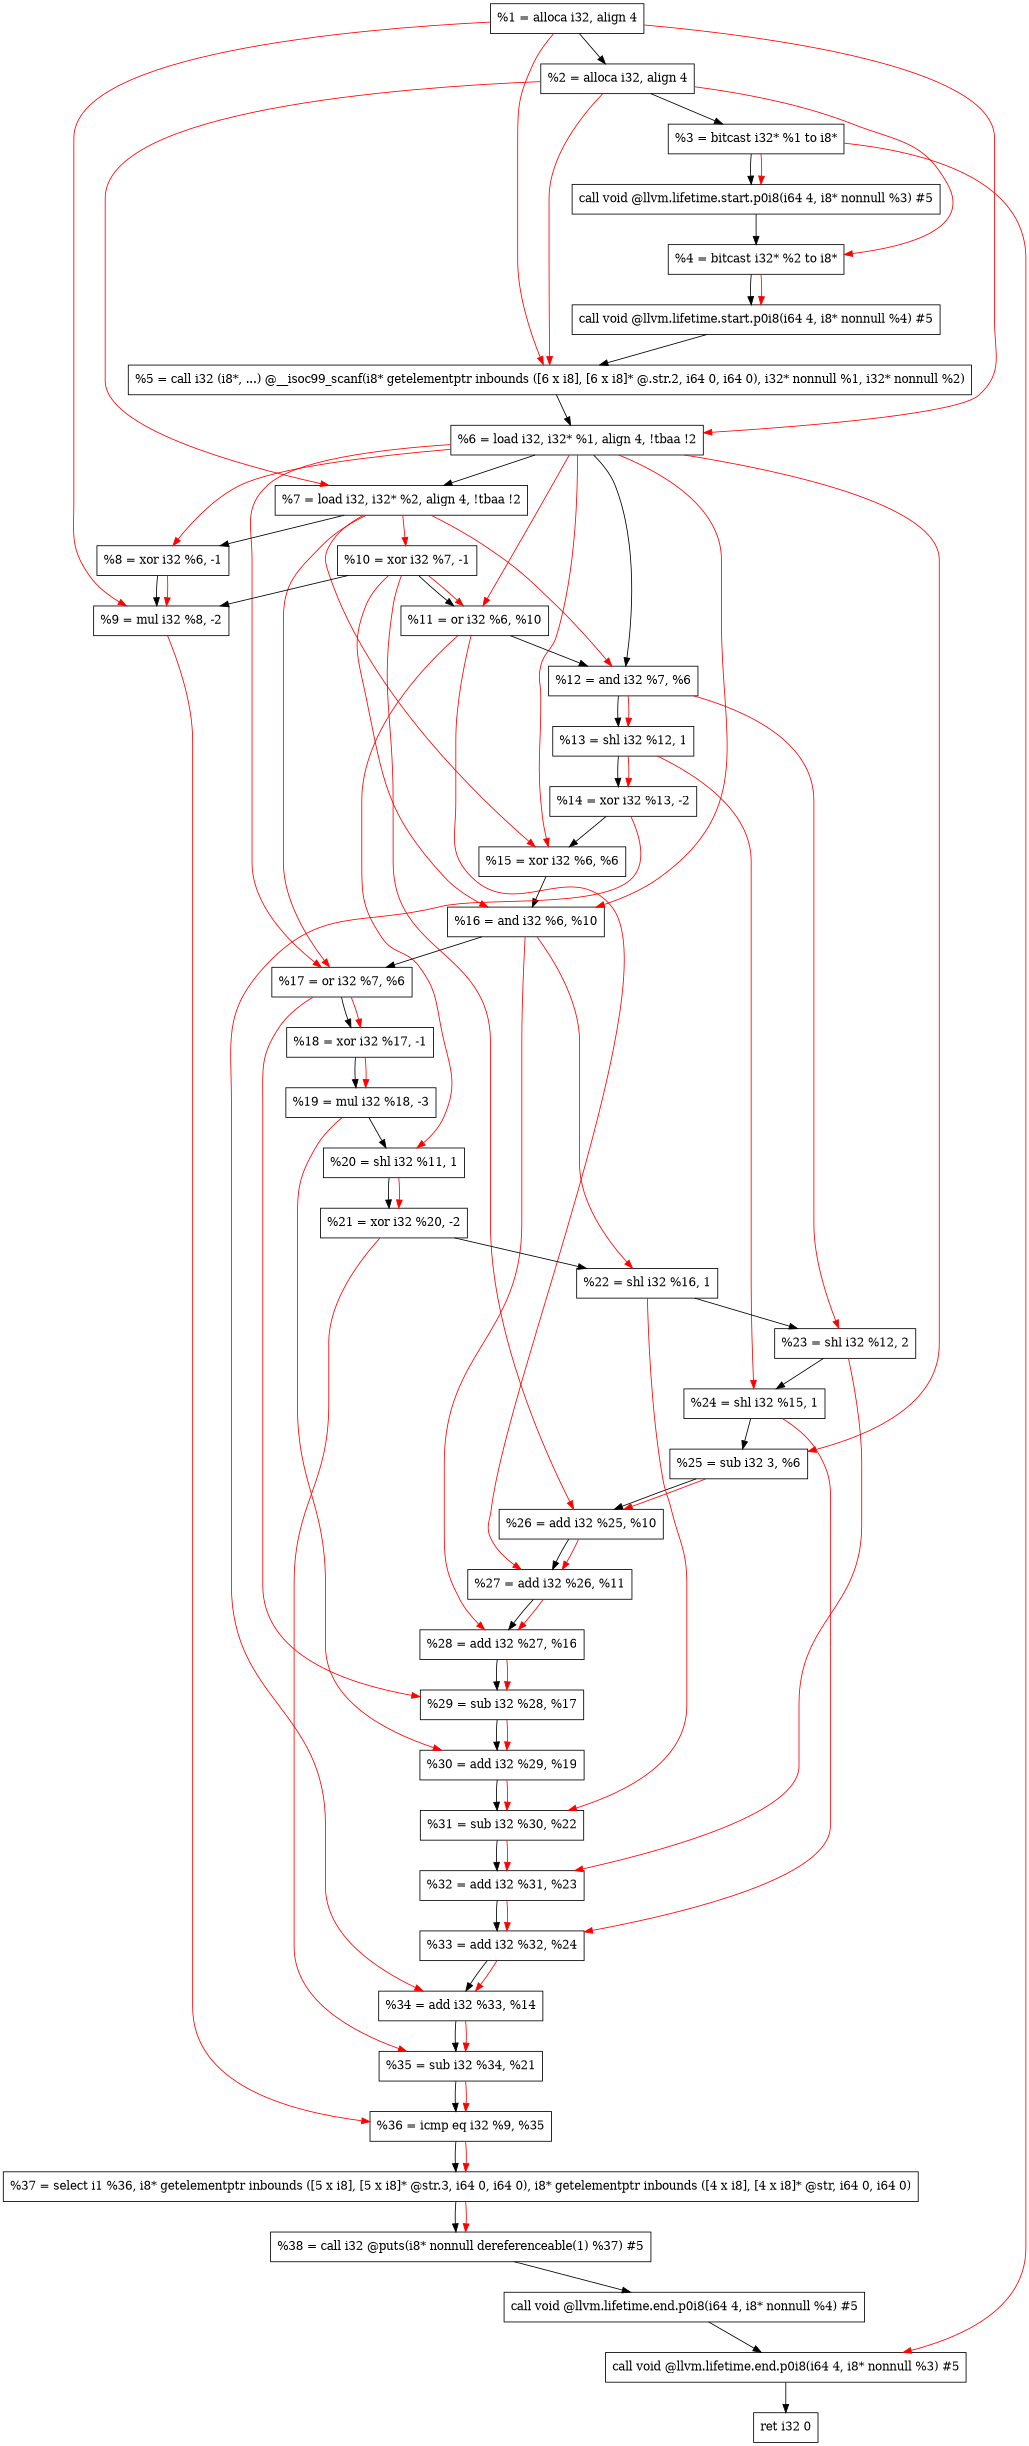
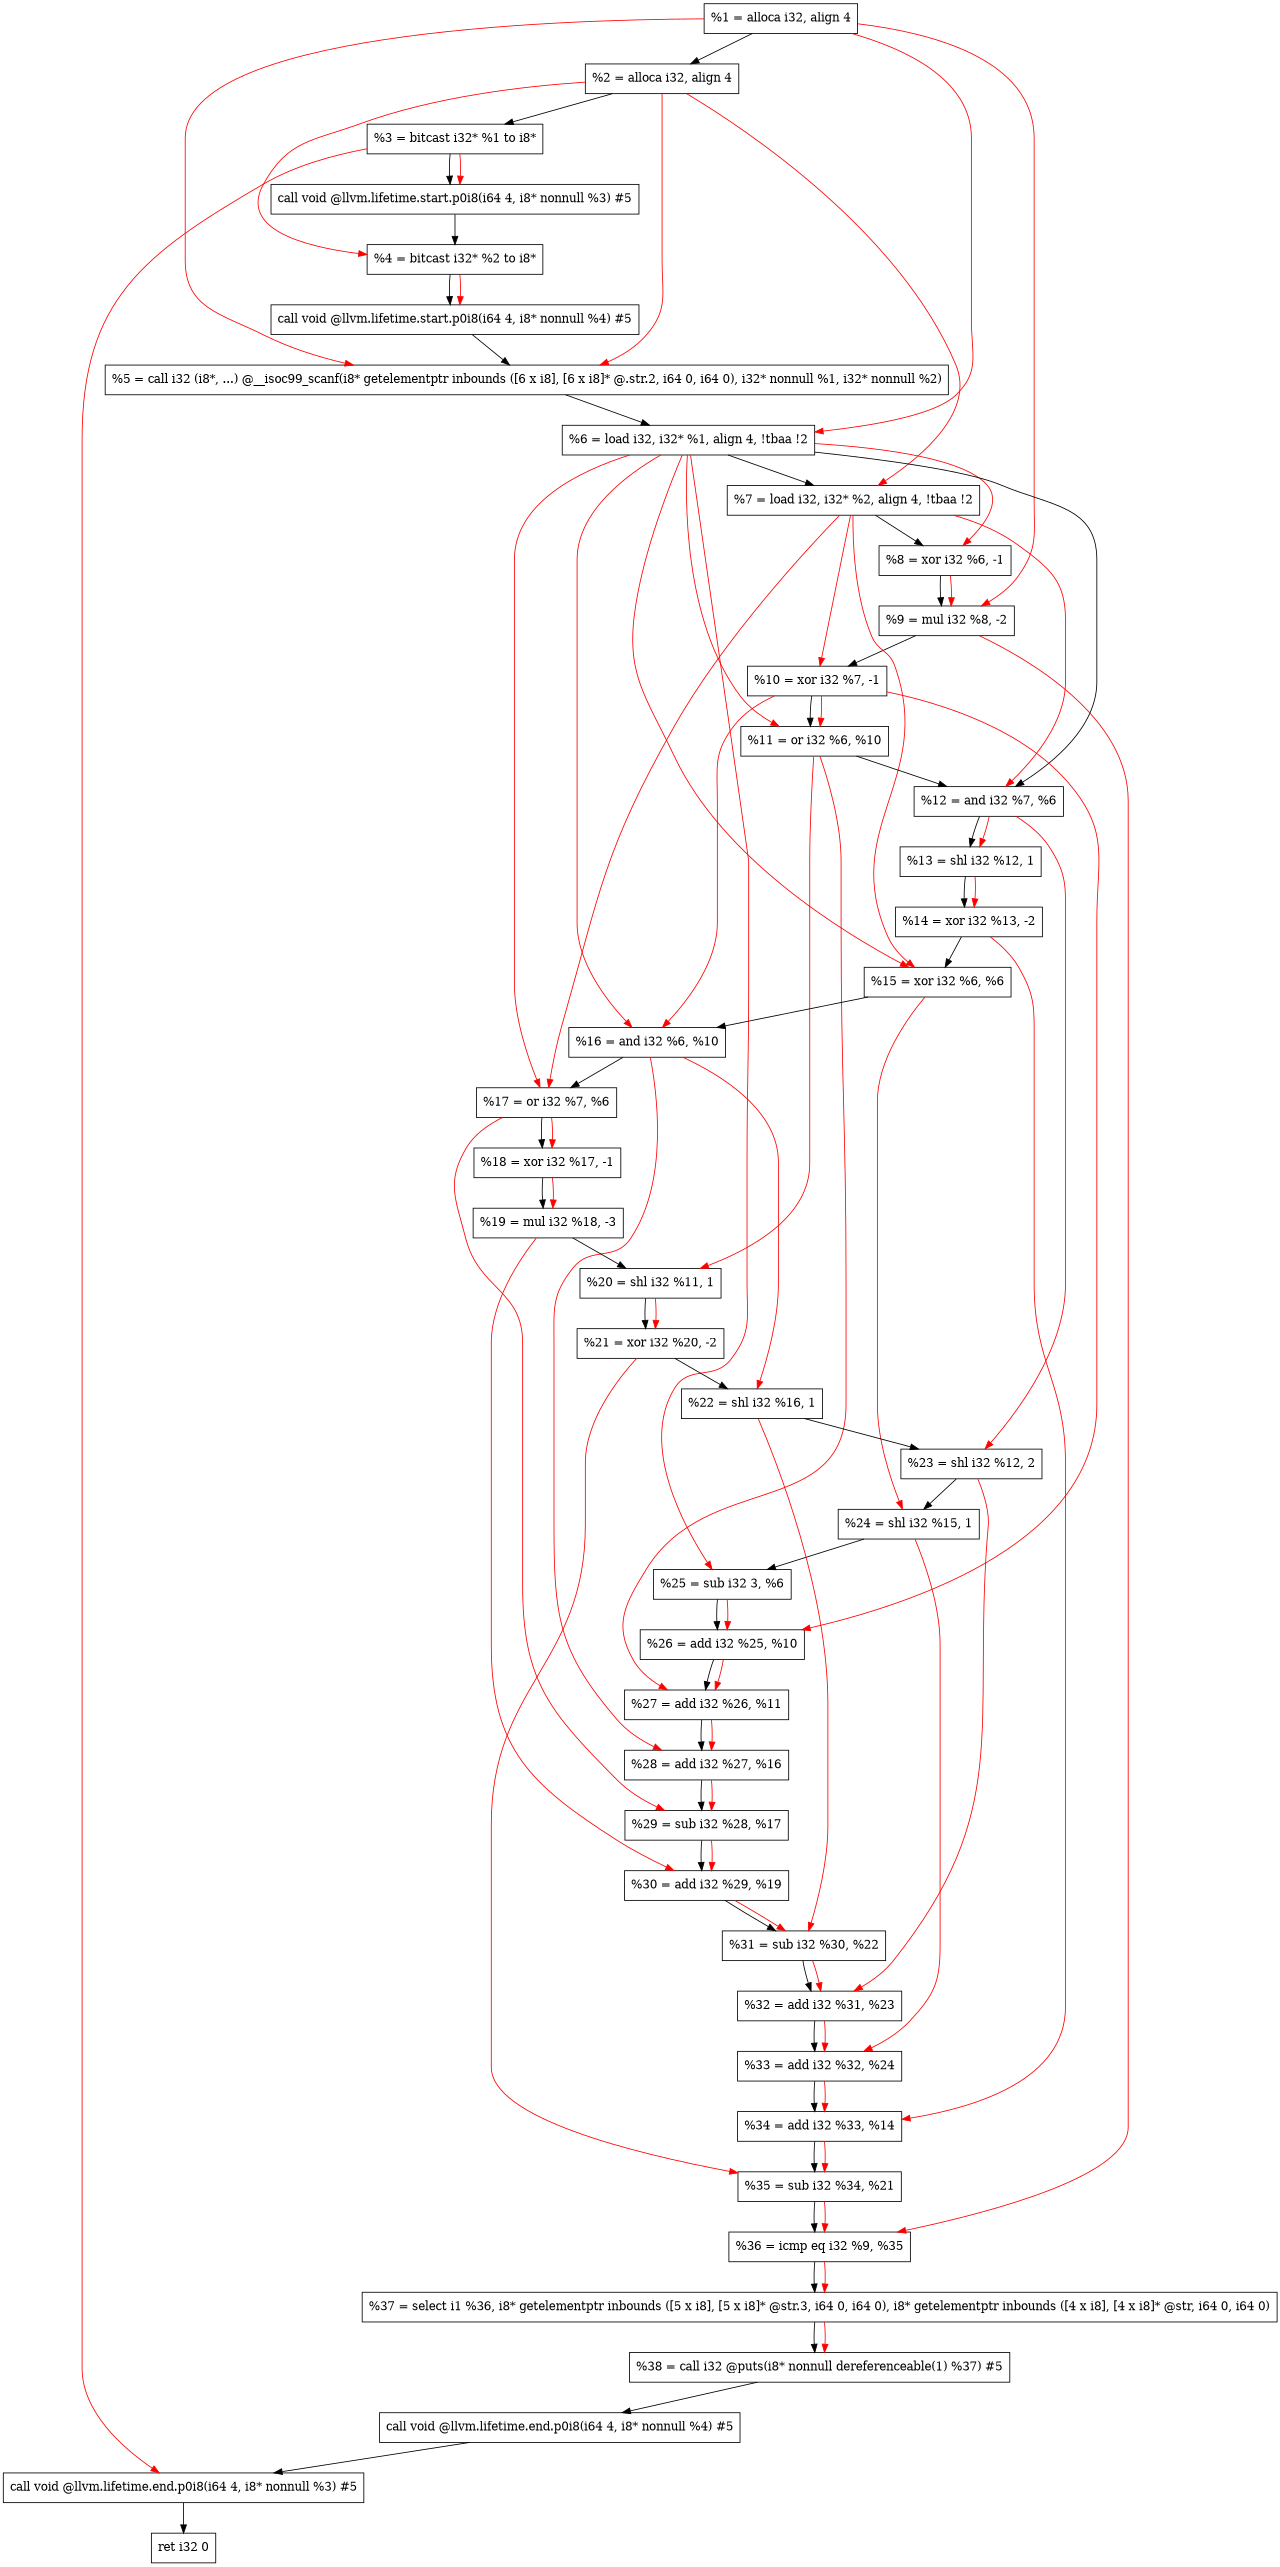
(294, 588) -> (889, 648)
(751, 1047) -> (877, 1245)
